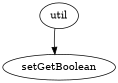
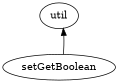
(54, 38) -> (64, 45)
